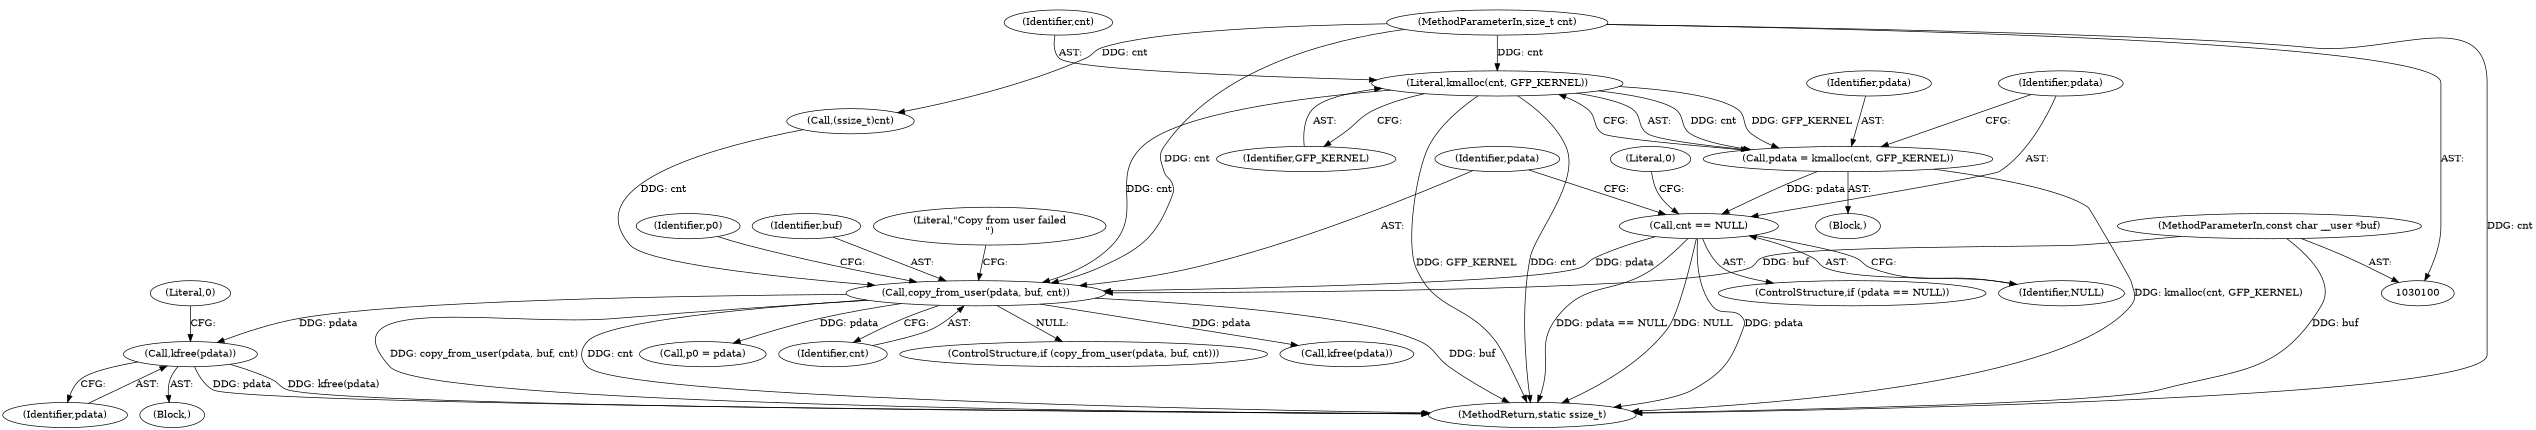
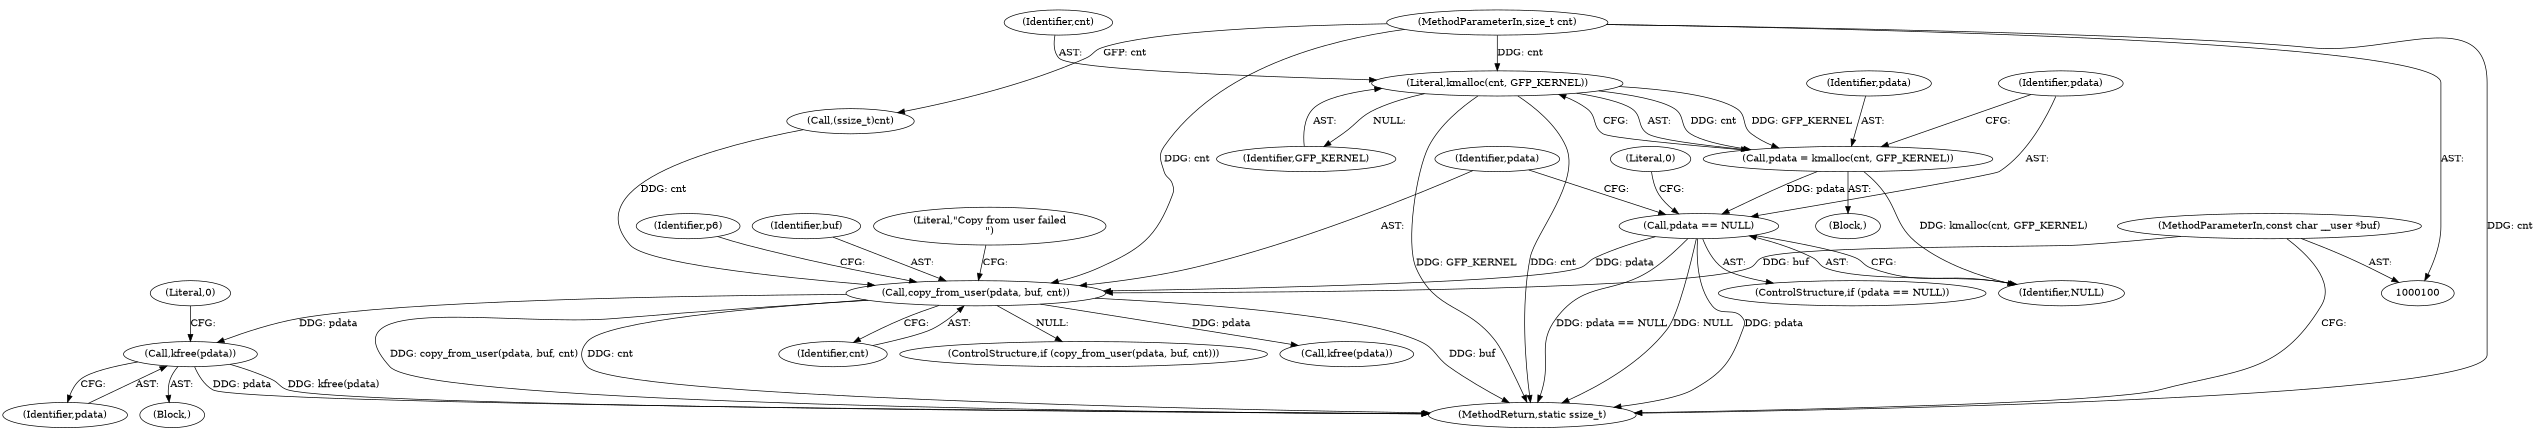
(1125, 53) -> (1125, 53)
(1391, 121) -> (1391, 121)
(1166, 132) -> none
(688, 226) -> (688, 226)
(1699, 226) -> (1699, 226)
(2418, 293) -> (2418, 293)
(2336, 324) -> (2336, 324)
(703, 354) -> none
(2025, 360) -> (1917, 243)
